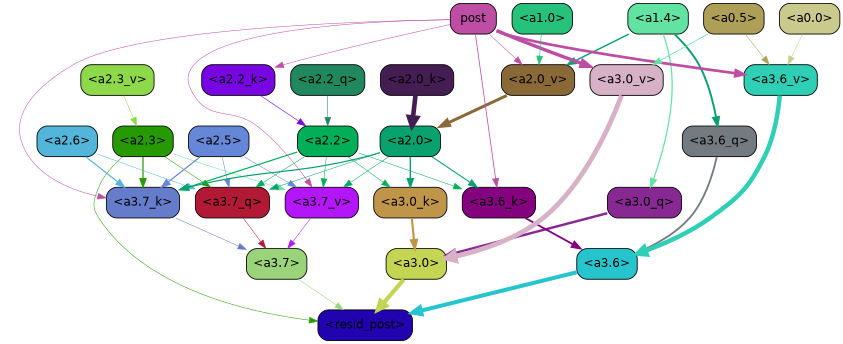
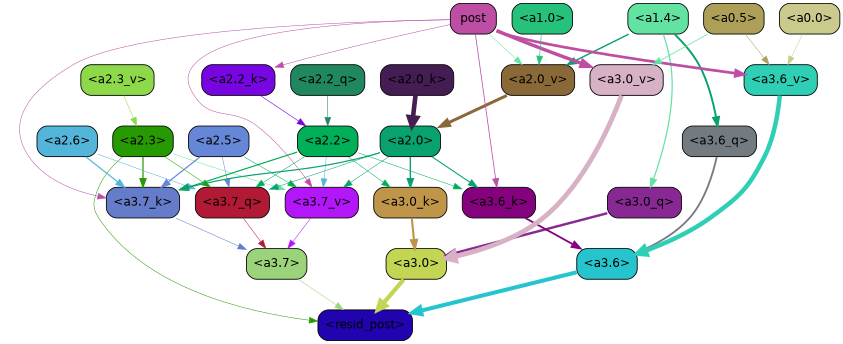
(503, 47) -> (503, 47)
(325, 168) -> (325, 168)
(267, 170) -> (267, 170)
